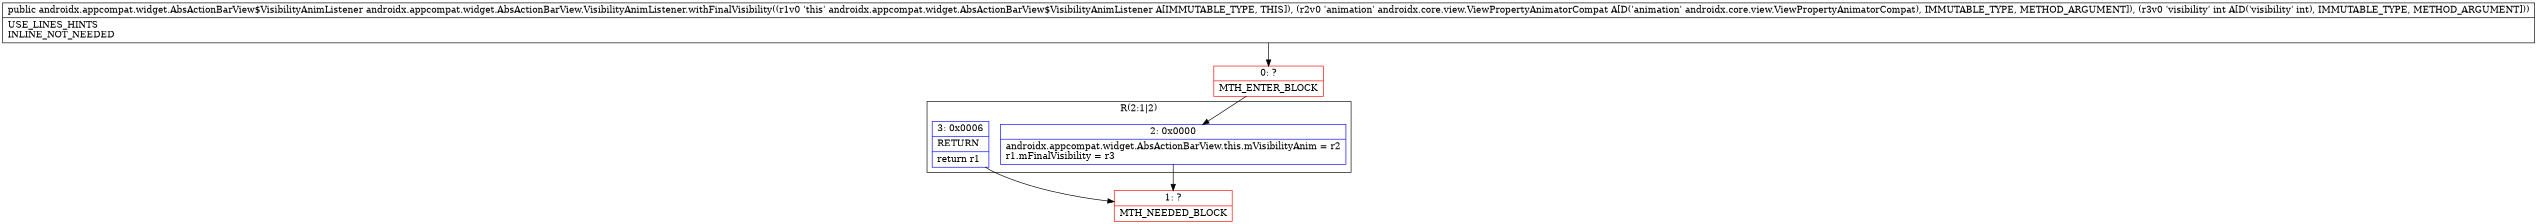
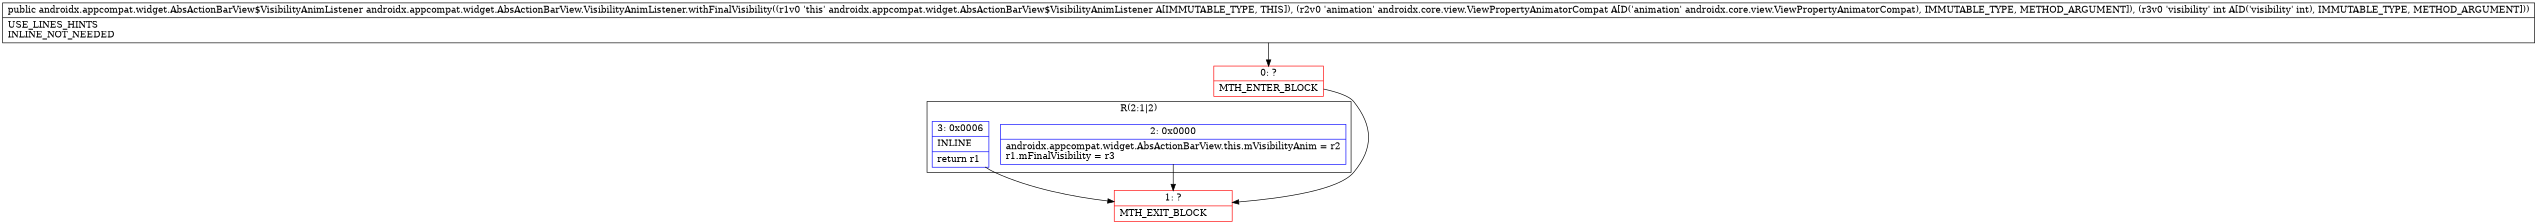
(1227, 109) -> (1346, 179)
(958, 144) -> (955, 144)
(1173, 213) -> (1163, 213)
